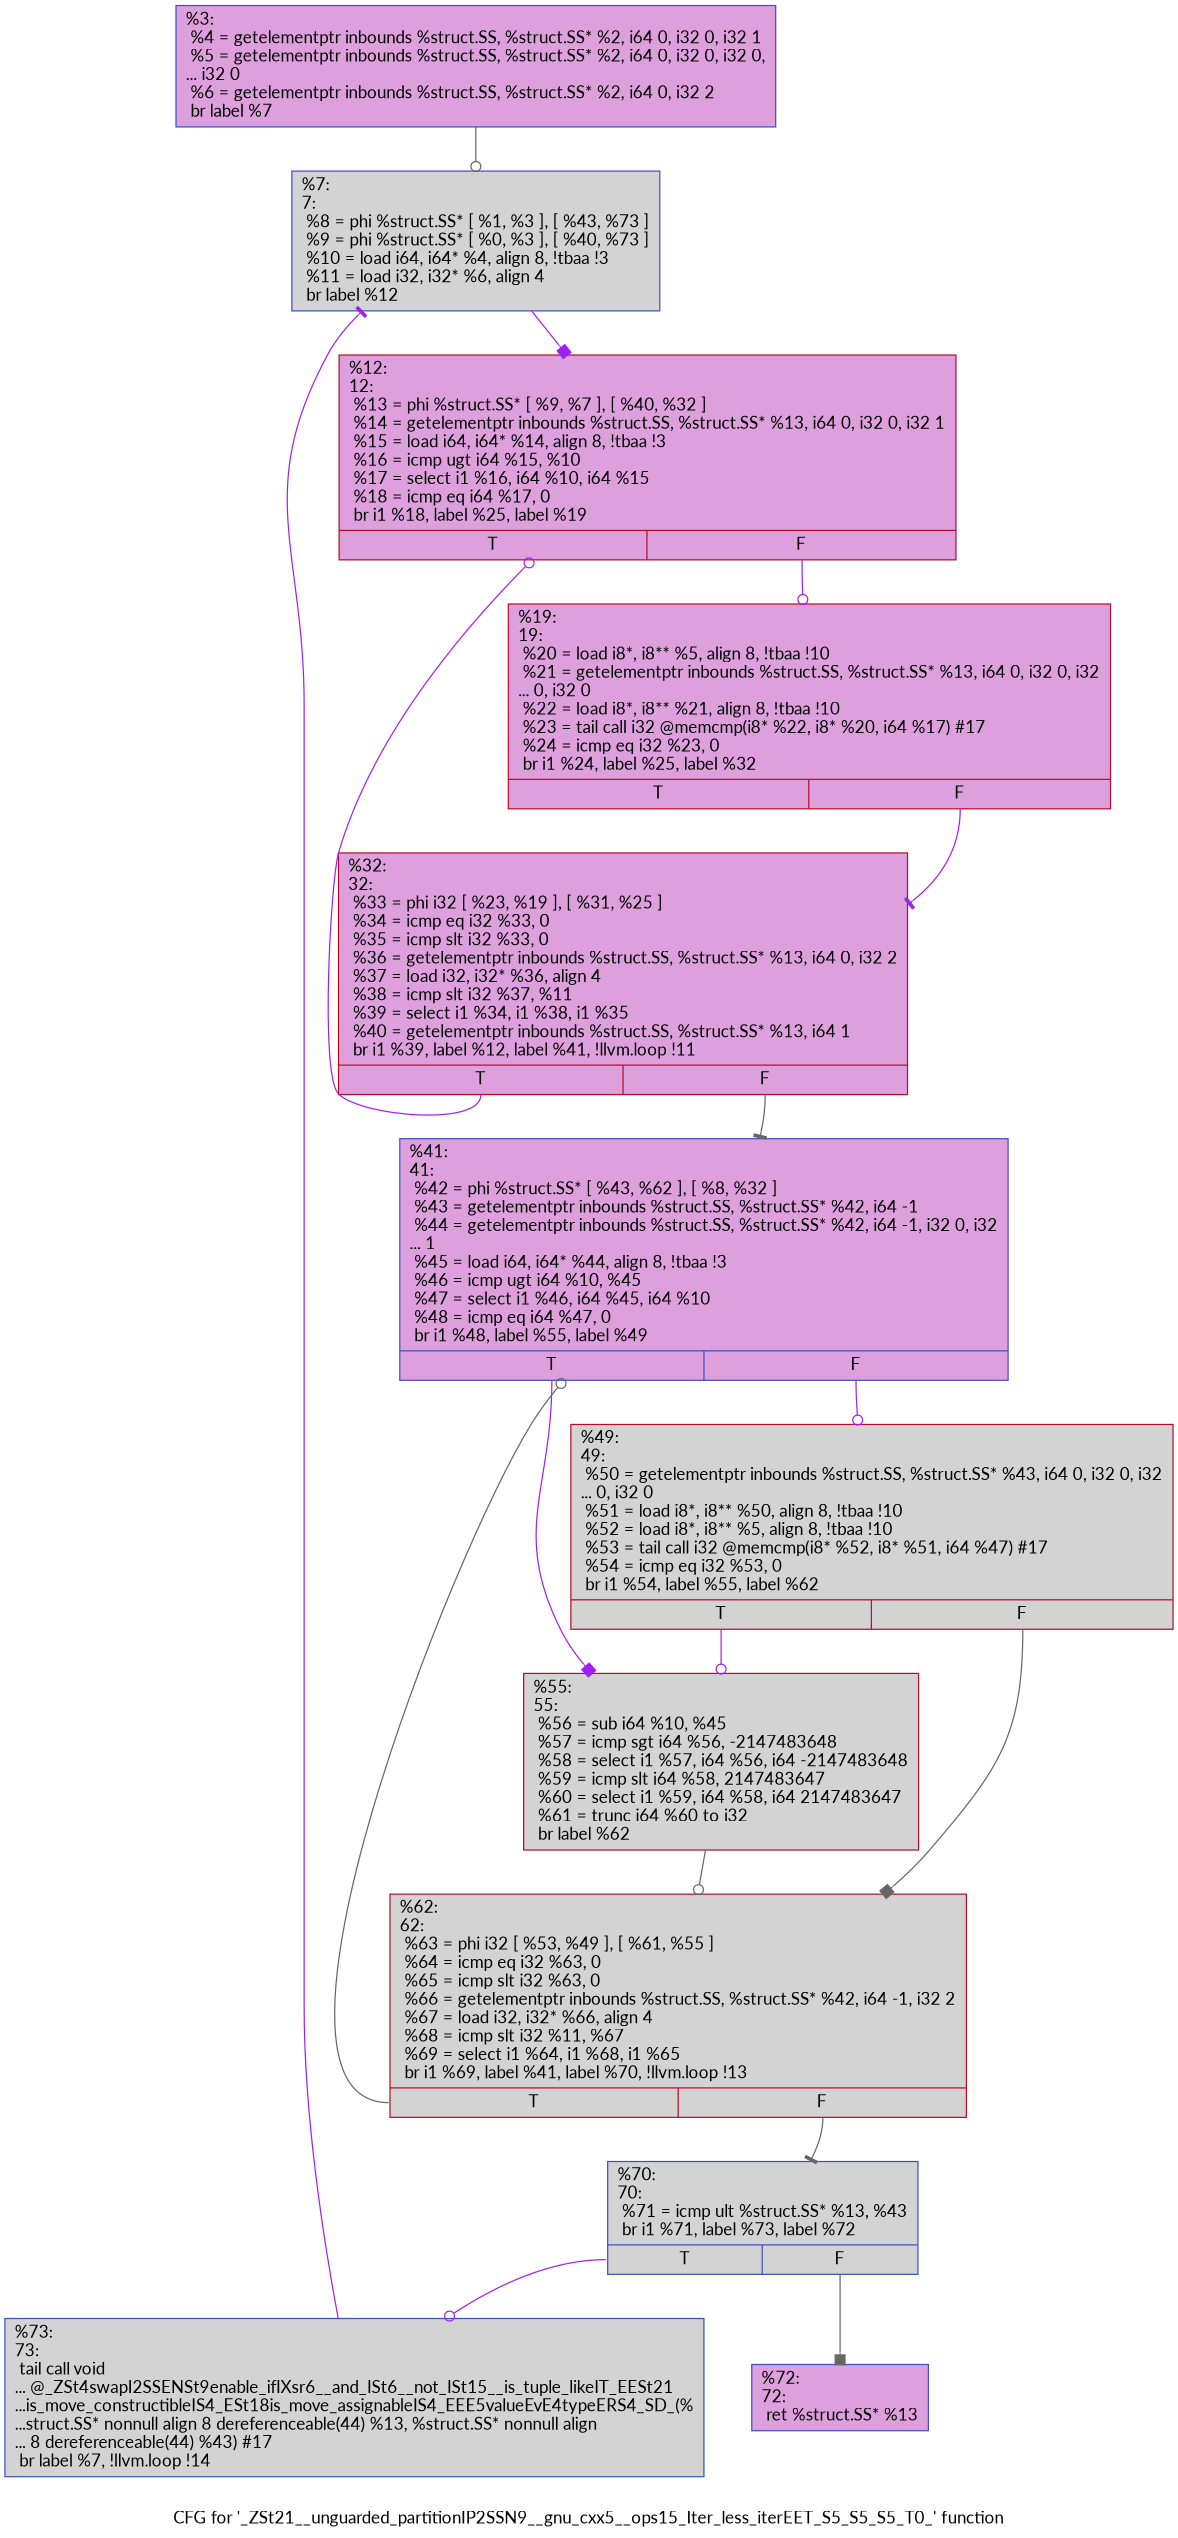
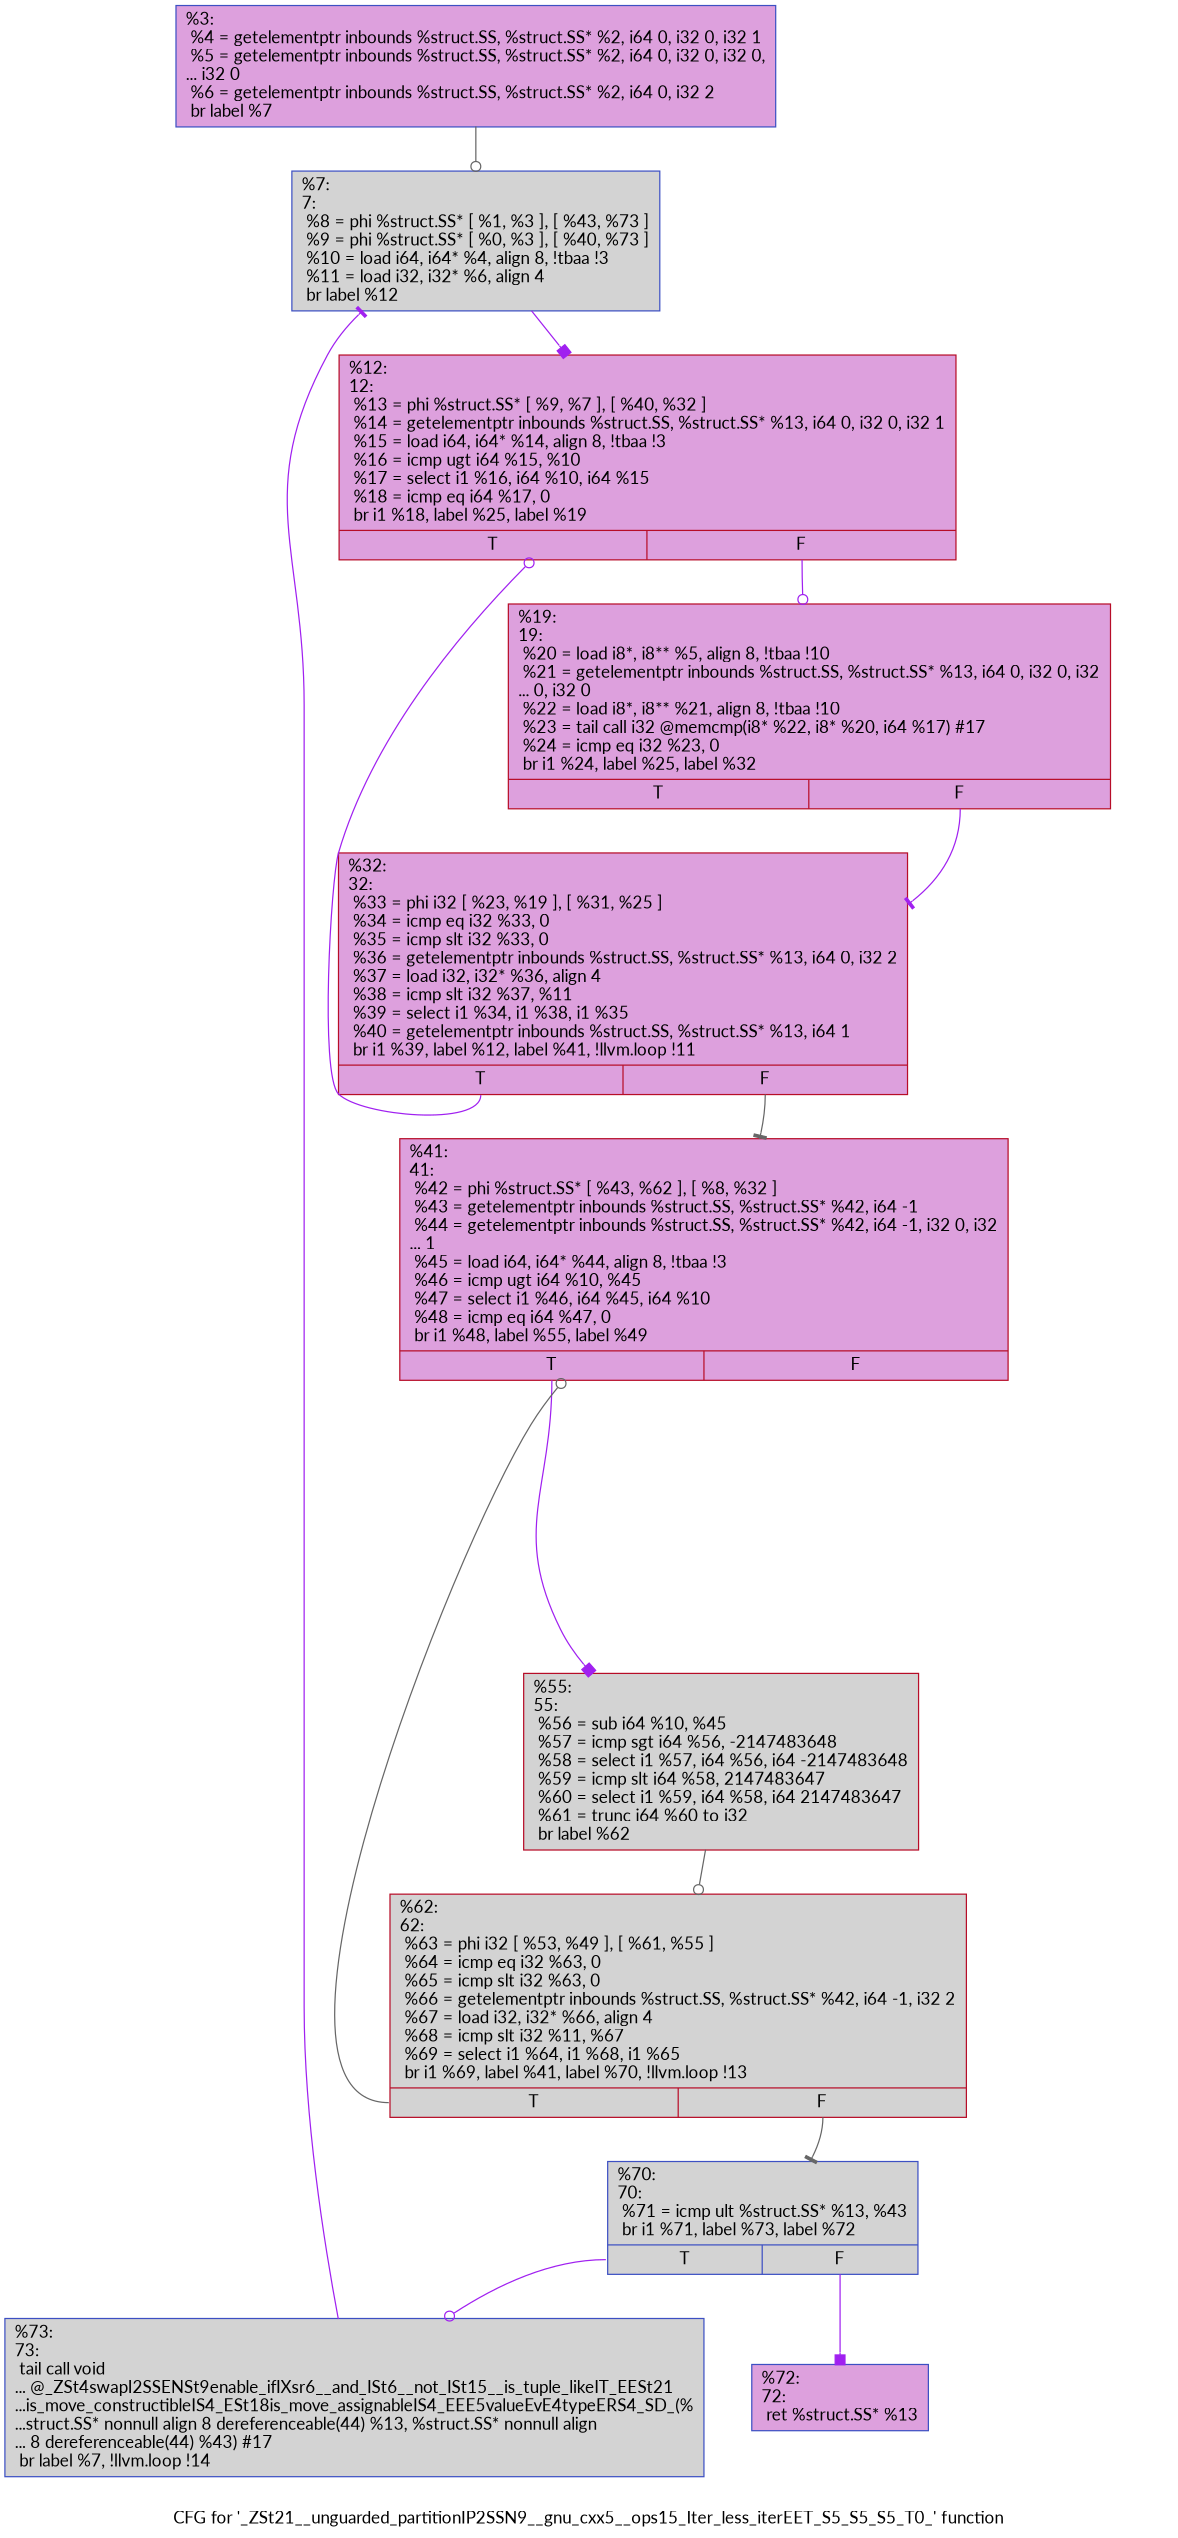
(704, 1260) -> (704, 1260)
(872, 1527) -> none
(840, 2313) -> (840, 2313)
